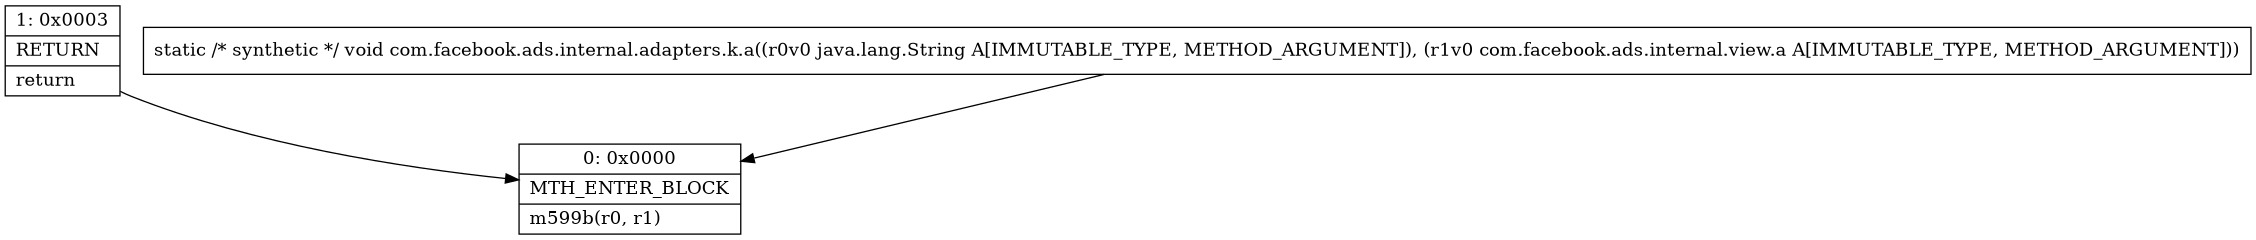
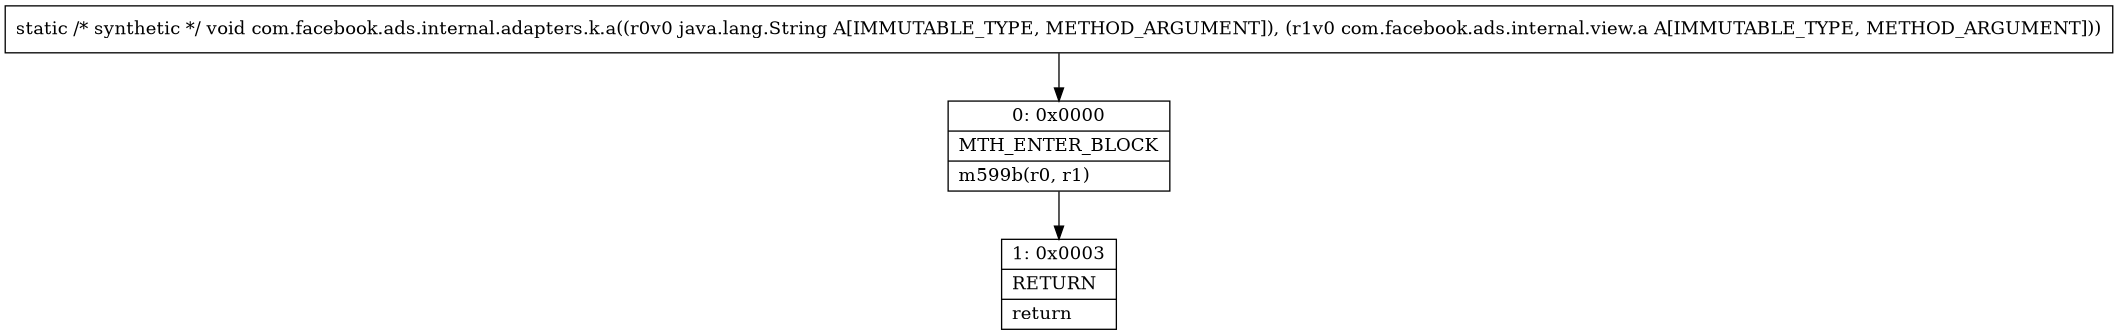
(310, 148) -> (1059, 209)
